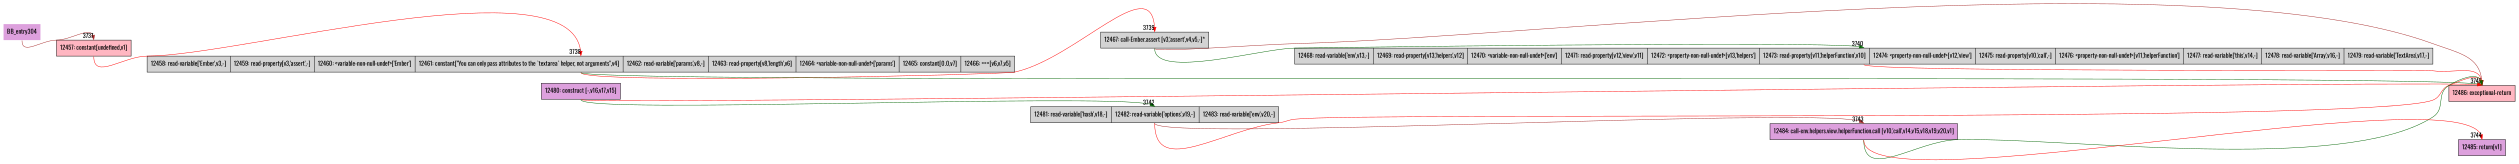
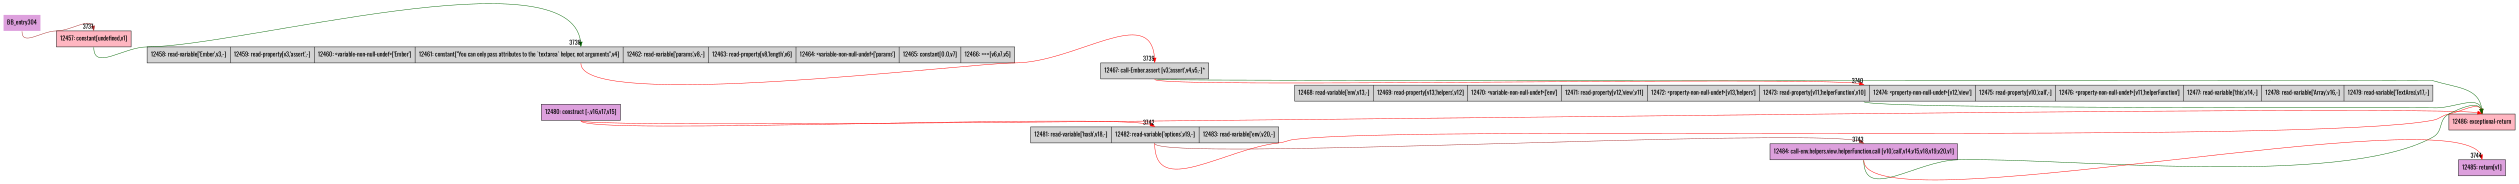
(1828, 11) -> (1858, 81)
(340, 28) -> (340, 19)
(1504, 46) -> (1507, 82)
(2175, 70) -> (2174, 108)
(1529, 79) -> none
(866, 103) -> (866, 124)
